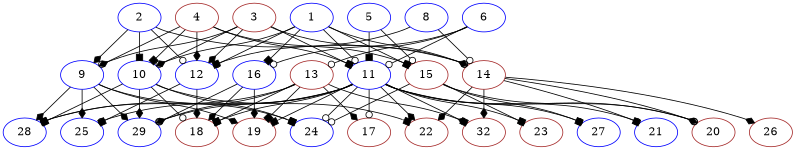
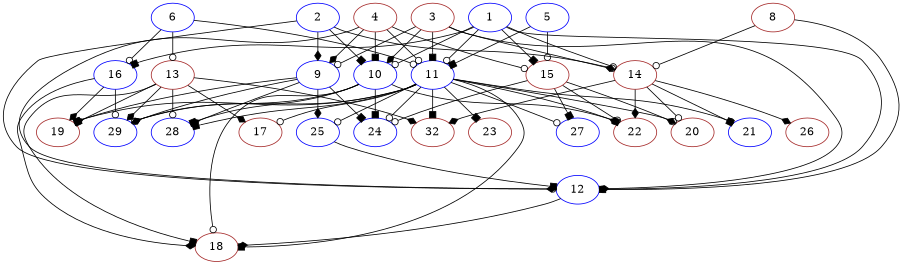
(427, 18) -> (773, 18)
(143, 102) -> (440, 170)
(481, 102) -> (602, 110)
